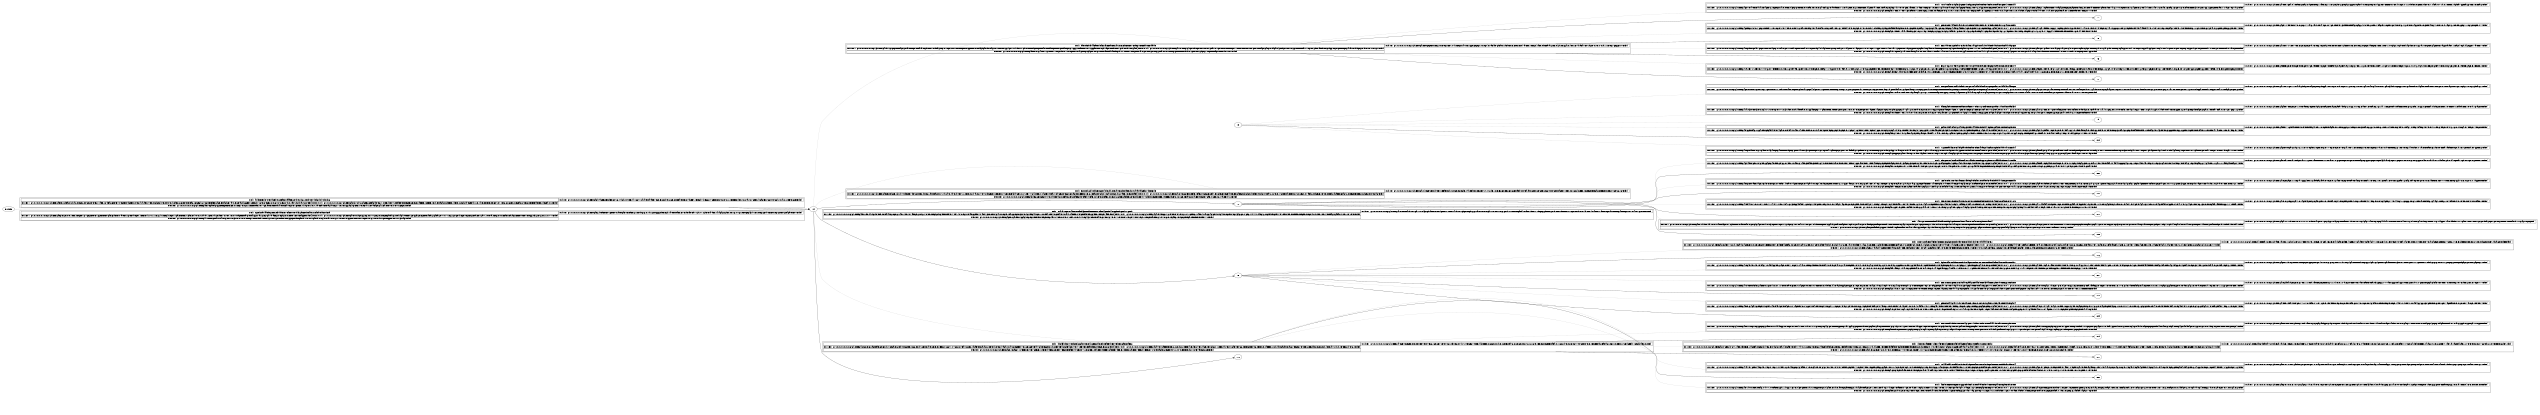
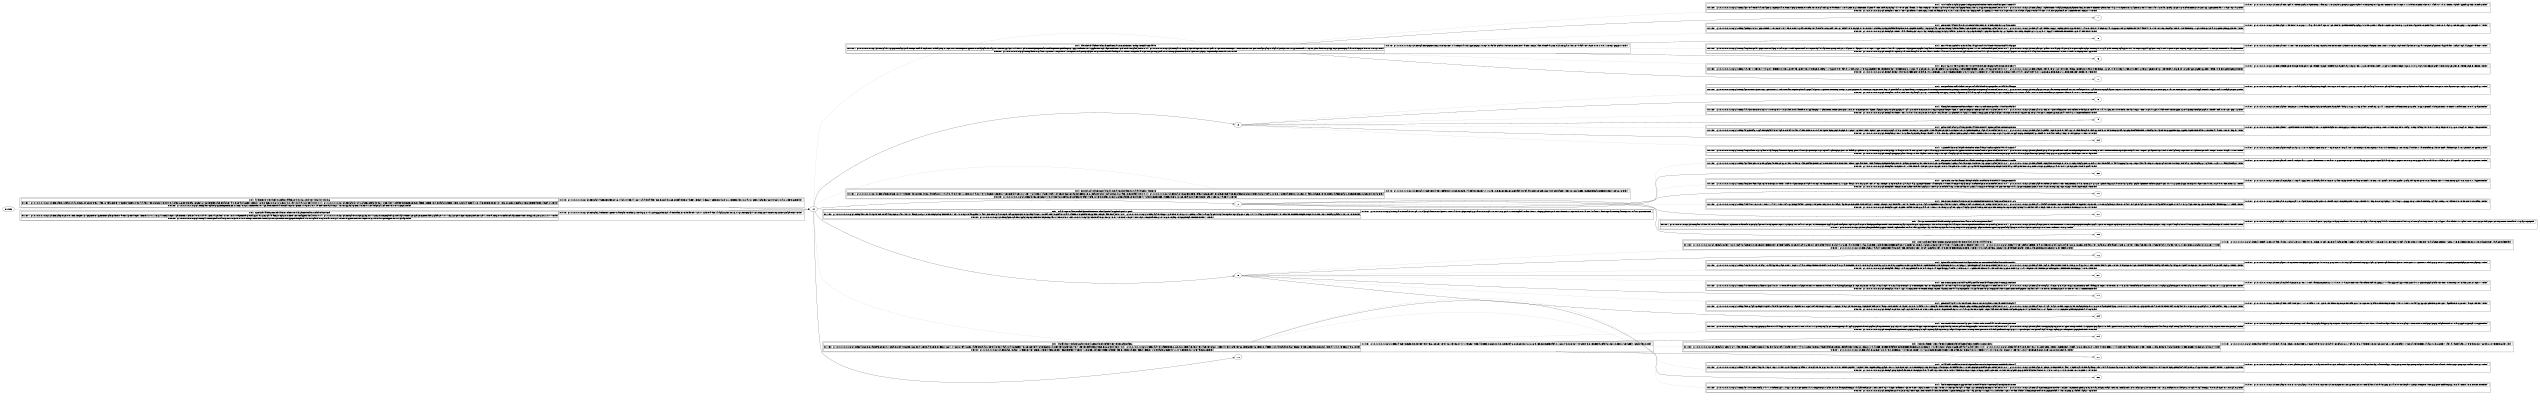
none -> (2098, 100)
none -> (1010, 118)
(1667, 122) -> (1667, 122)
